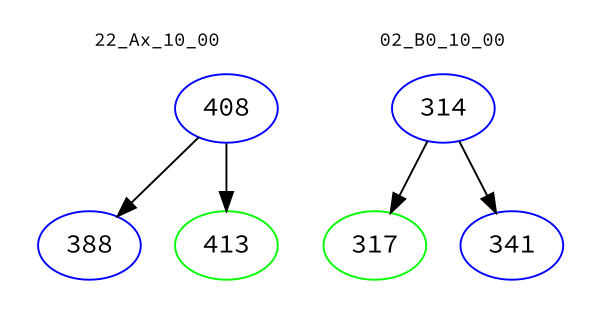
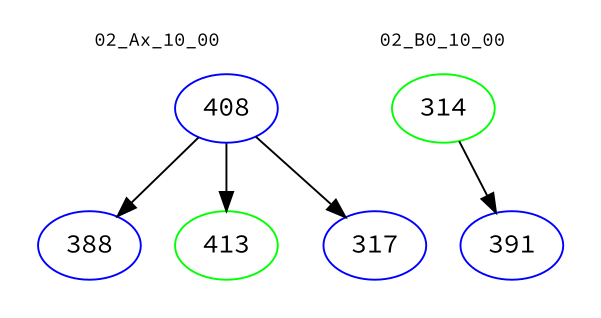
(158, 41) -> (158, 41)
(443, 108) -> (443, 108)
(413, 168) -> (280, 159)
(375, 245) -> (375, 245)
(512, 245) -> (512, 245)
